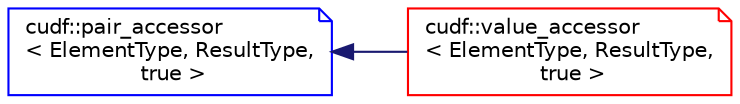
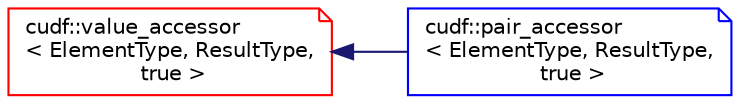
(380, 52) -> (380, 52)
